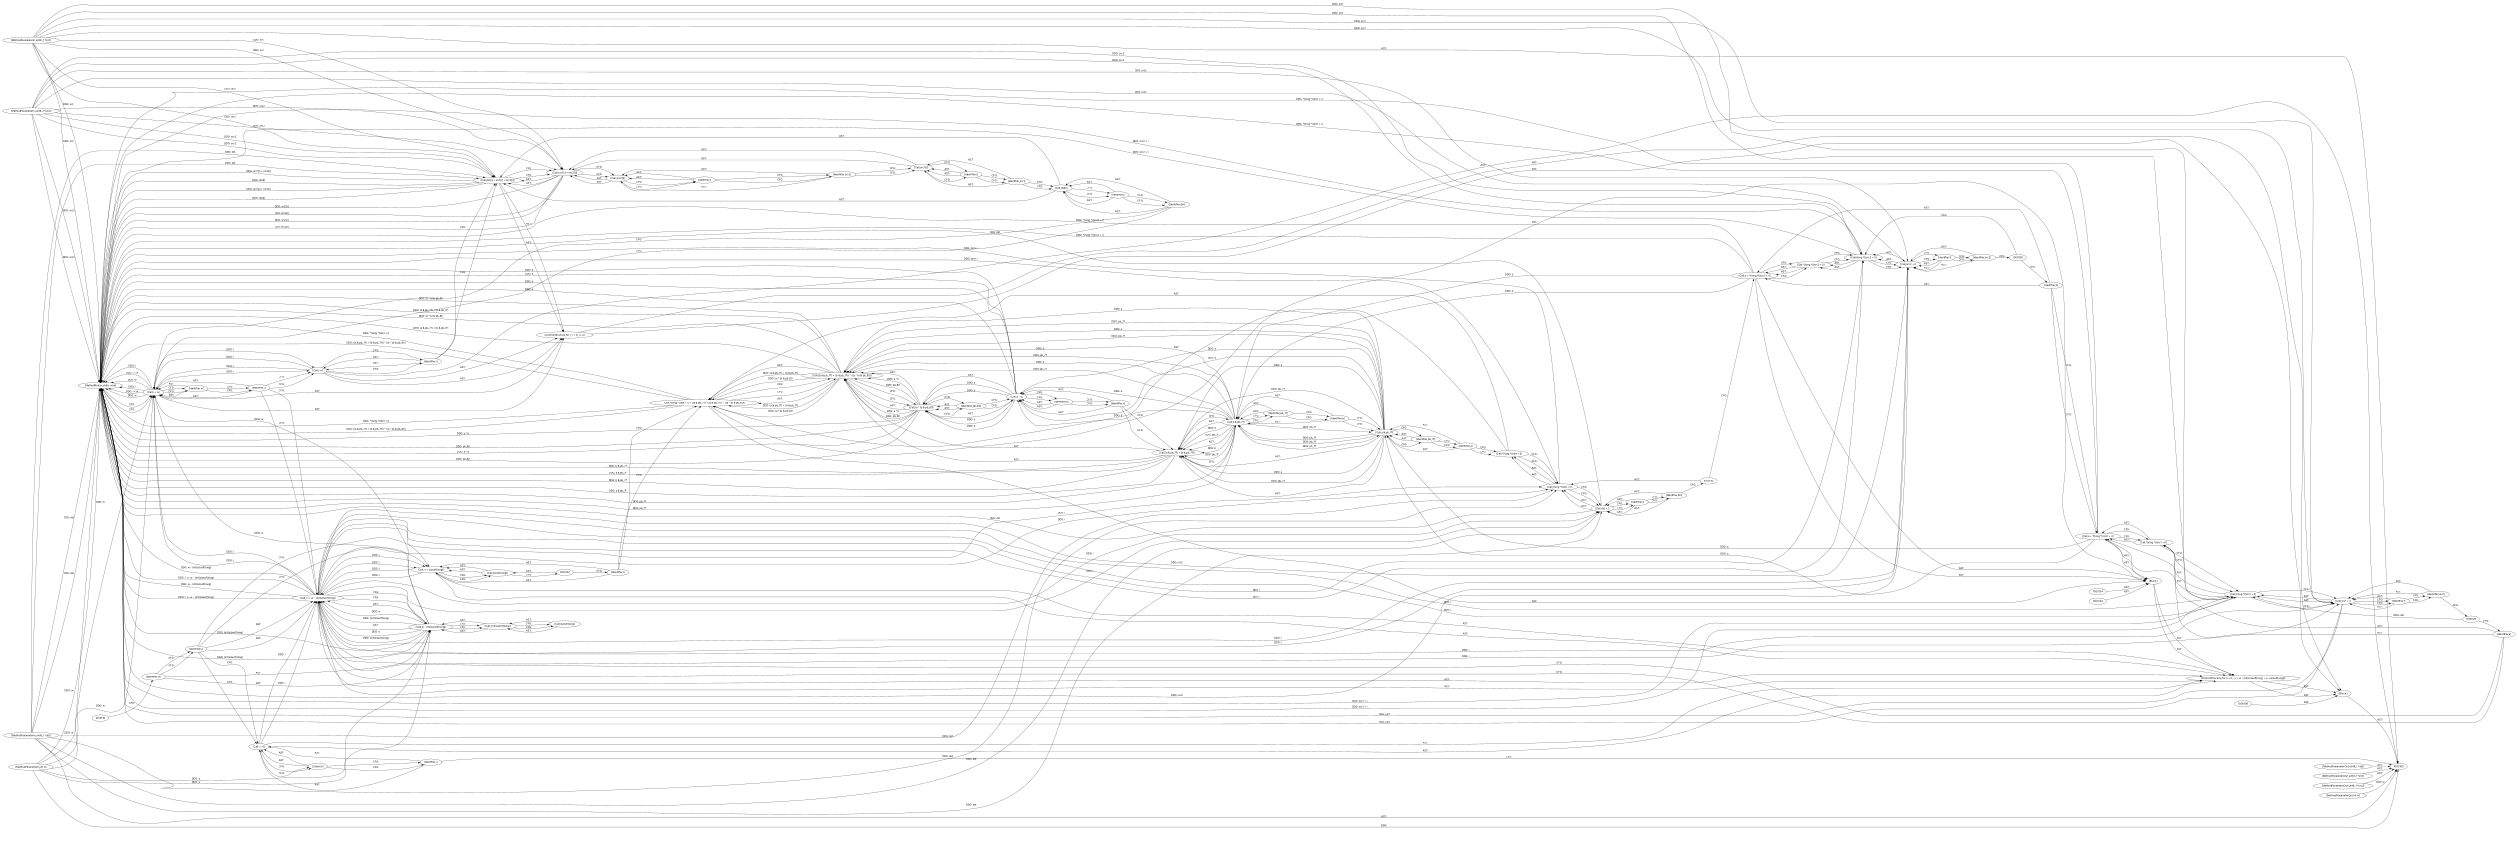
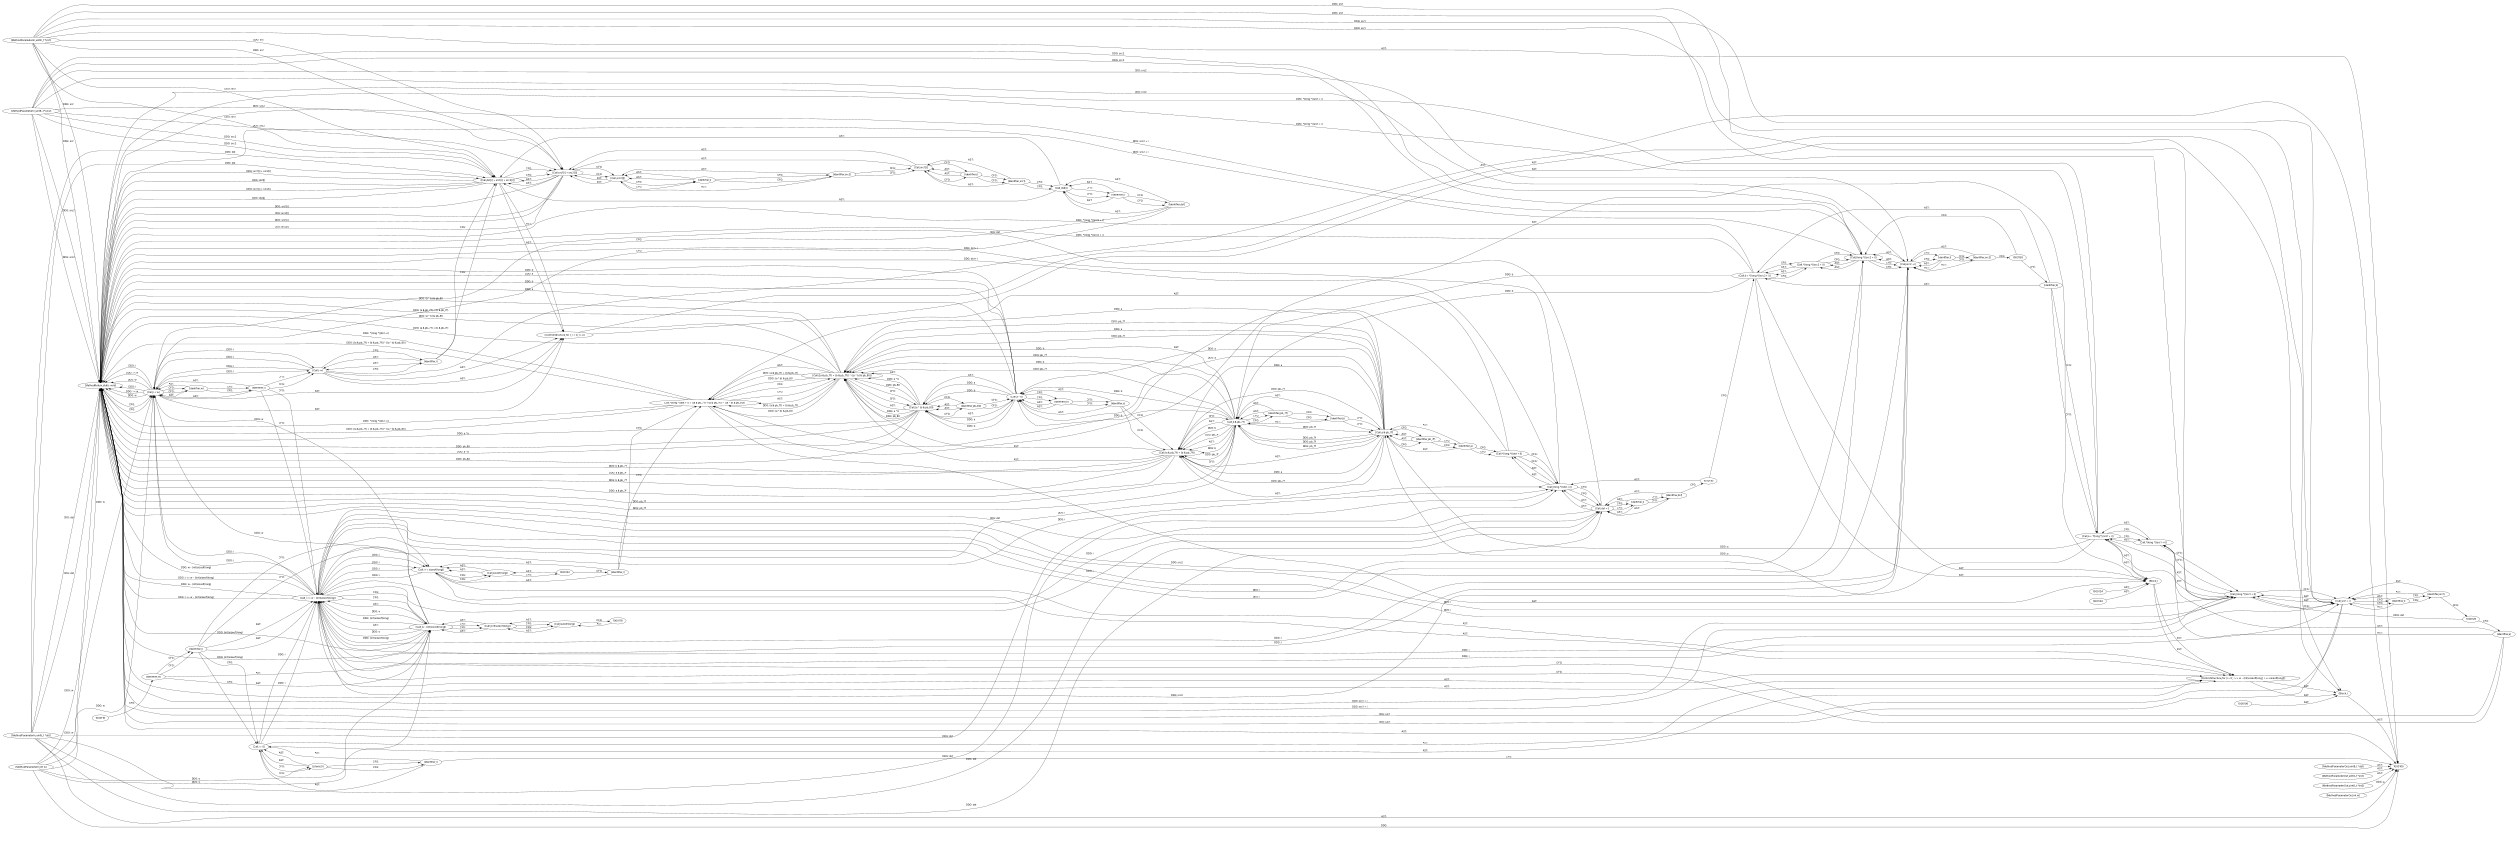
none -> (618, 621)
none -> (1096, 731)
(2343, 786) -> (2343, 786)
